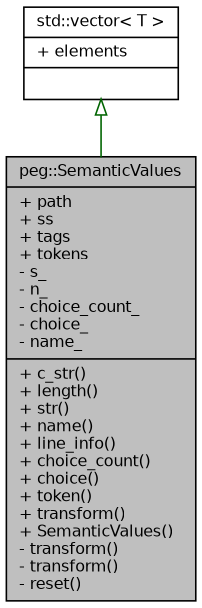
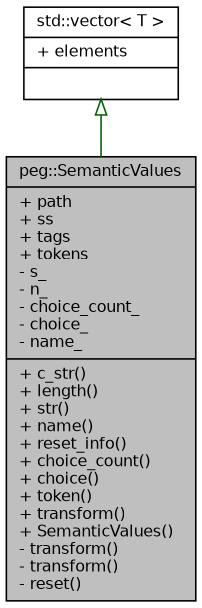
(68, 444) -> (73, 444)
